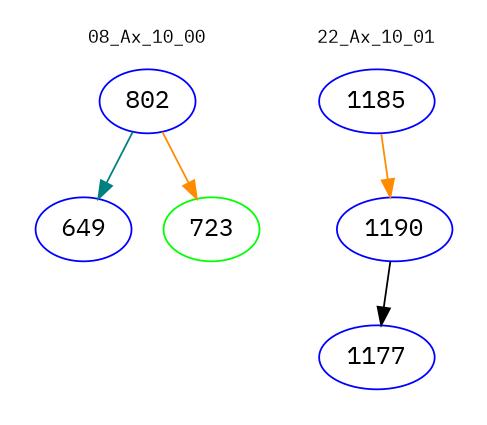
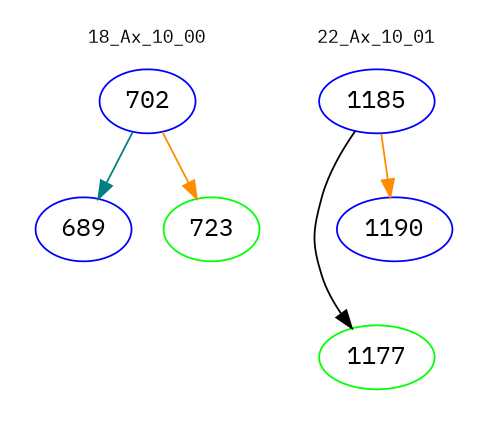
(148, 38) -> (148, 38)
(148, 101) -> (148, 101)
(84, 229) -> (84, 229)
(387, 285) -> (316, 221)
(377, 357) -> (377, 357)
